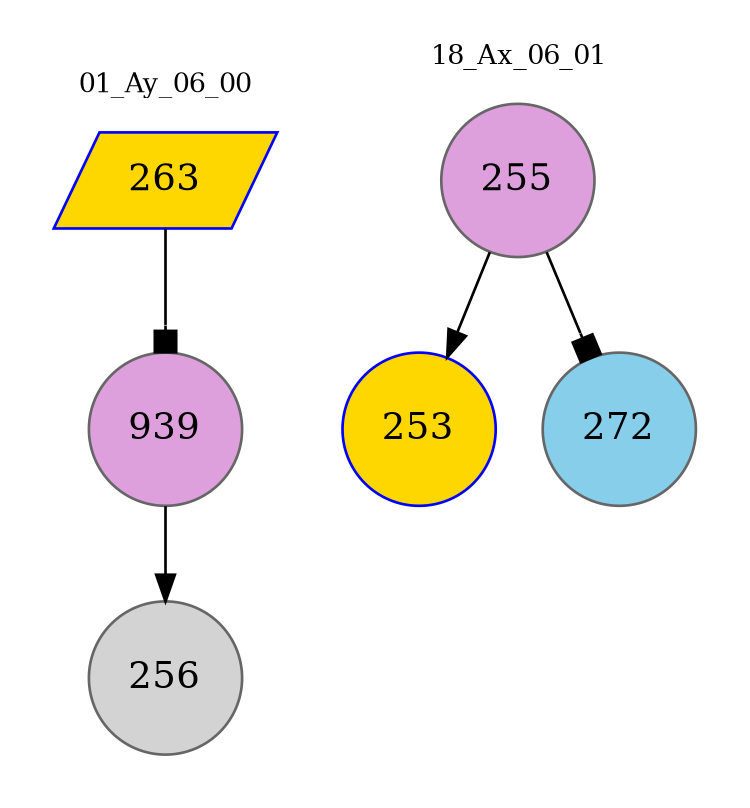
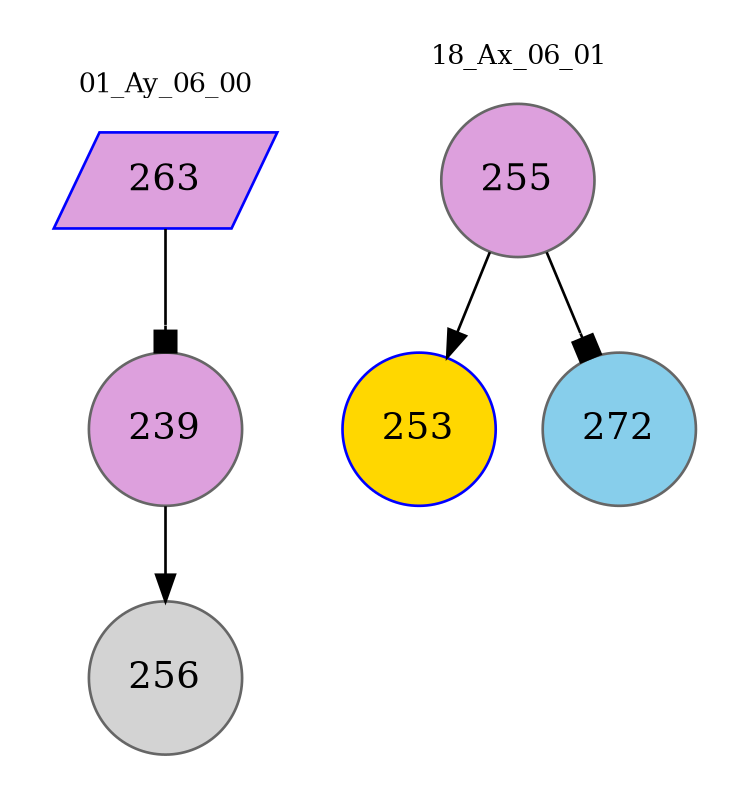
(166, 180) -> (166, 180)
(166, 429) -> (166, 429)
